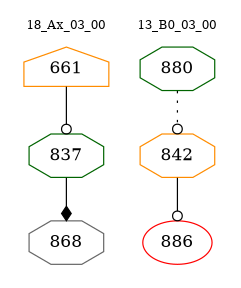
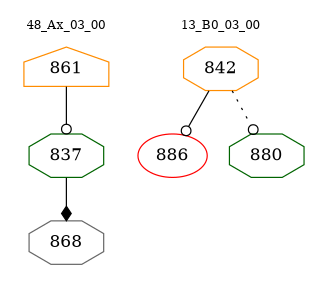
(66, 26) -> (66, 26)
(66, 69) -> (66, 69)
(177, 108) -> (242, 108)
